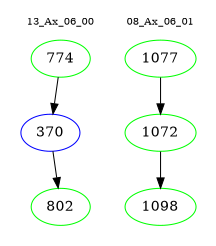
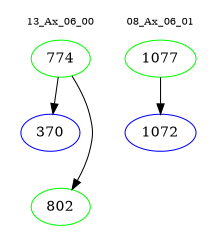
(161, 133) -> (161, 133)
(55, 164) -> (92, 128)
(161, 207) -> none
